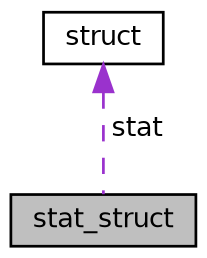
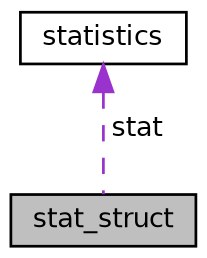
(103, 38) -> (103, 38)
